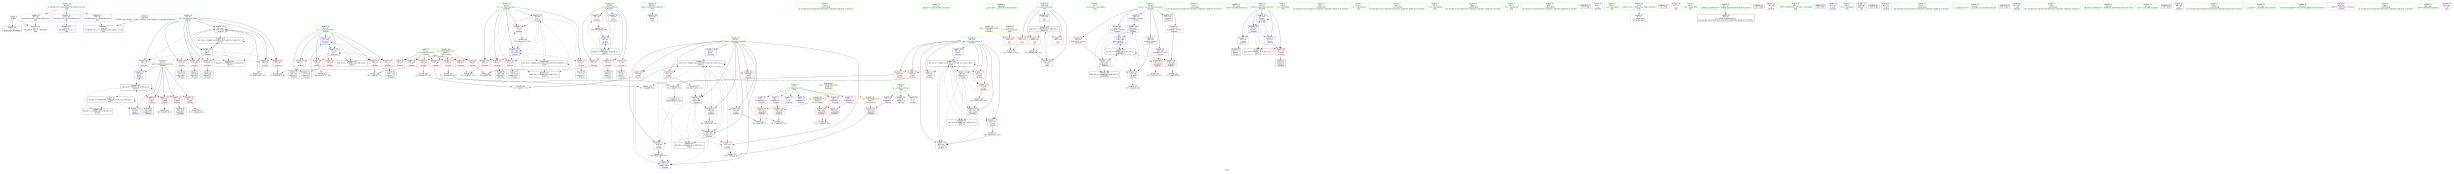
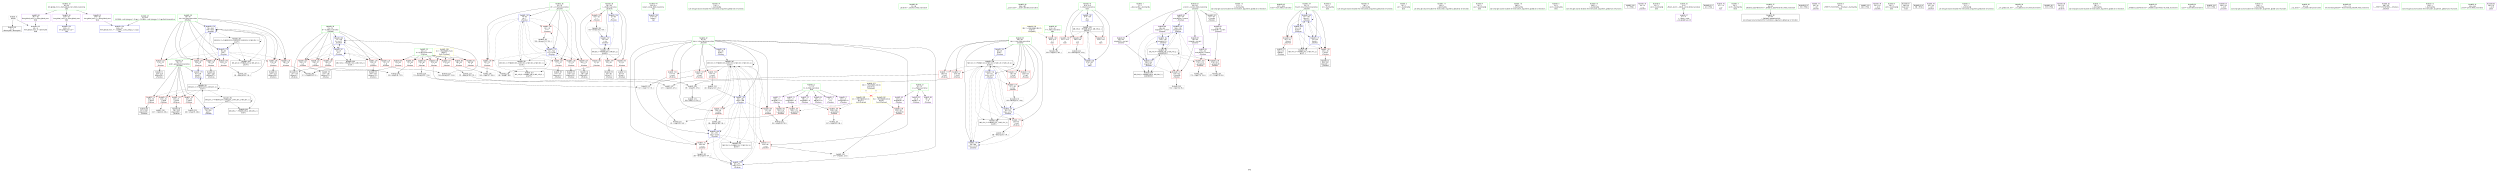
(834, 111) -> none
